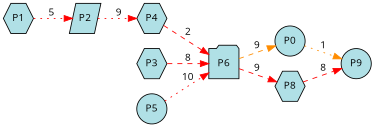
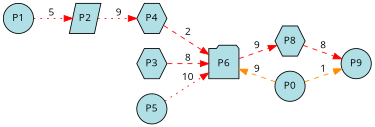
(18, 18) -> (18, 18)
(319, 51) -> (319, 77)
(253, 54) -> (261, 77)
